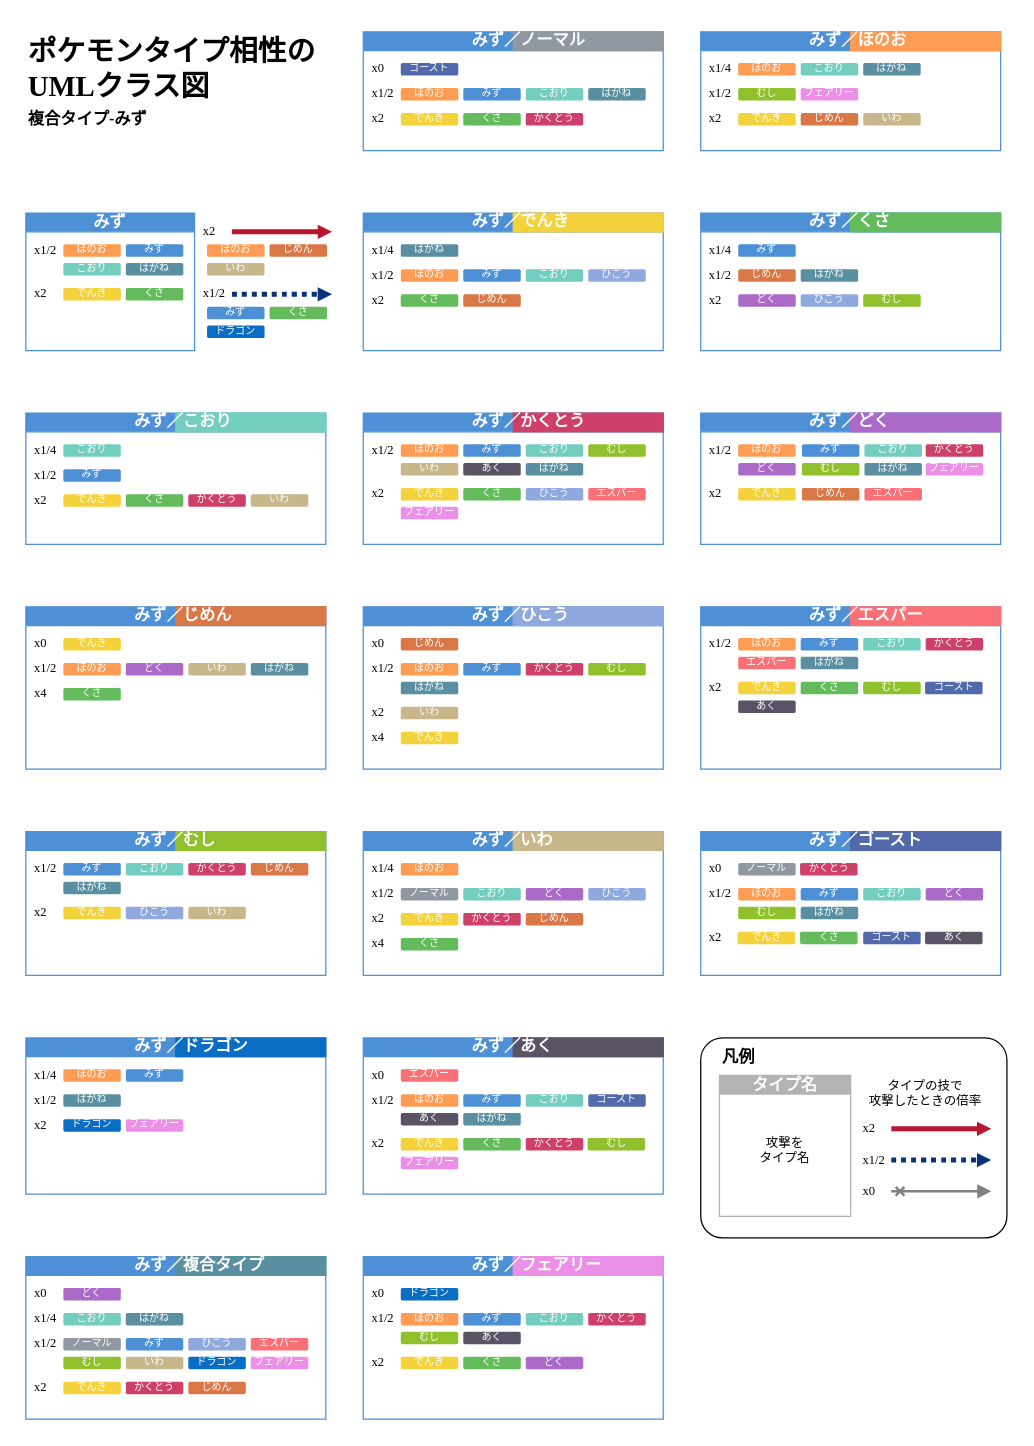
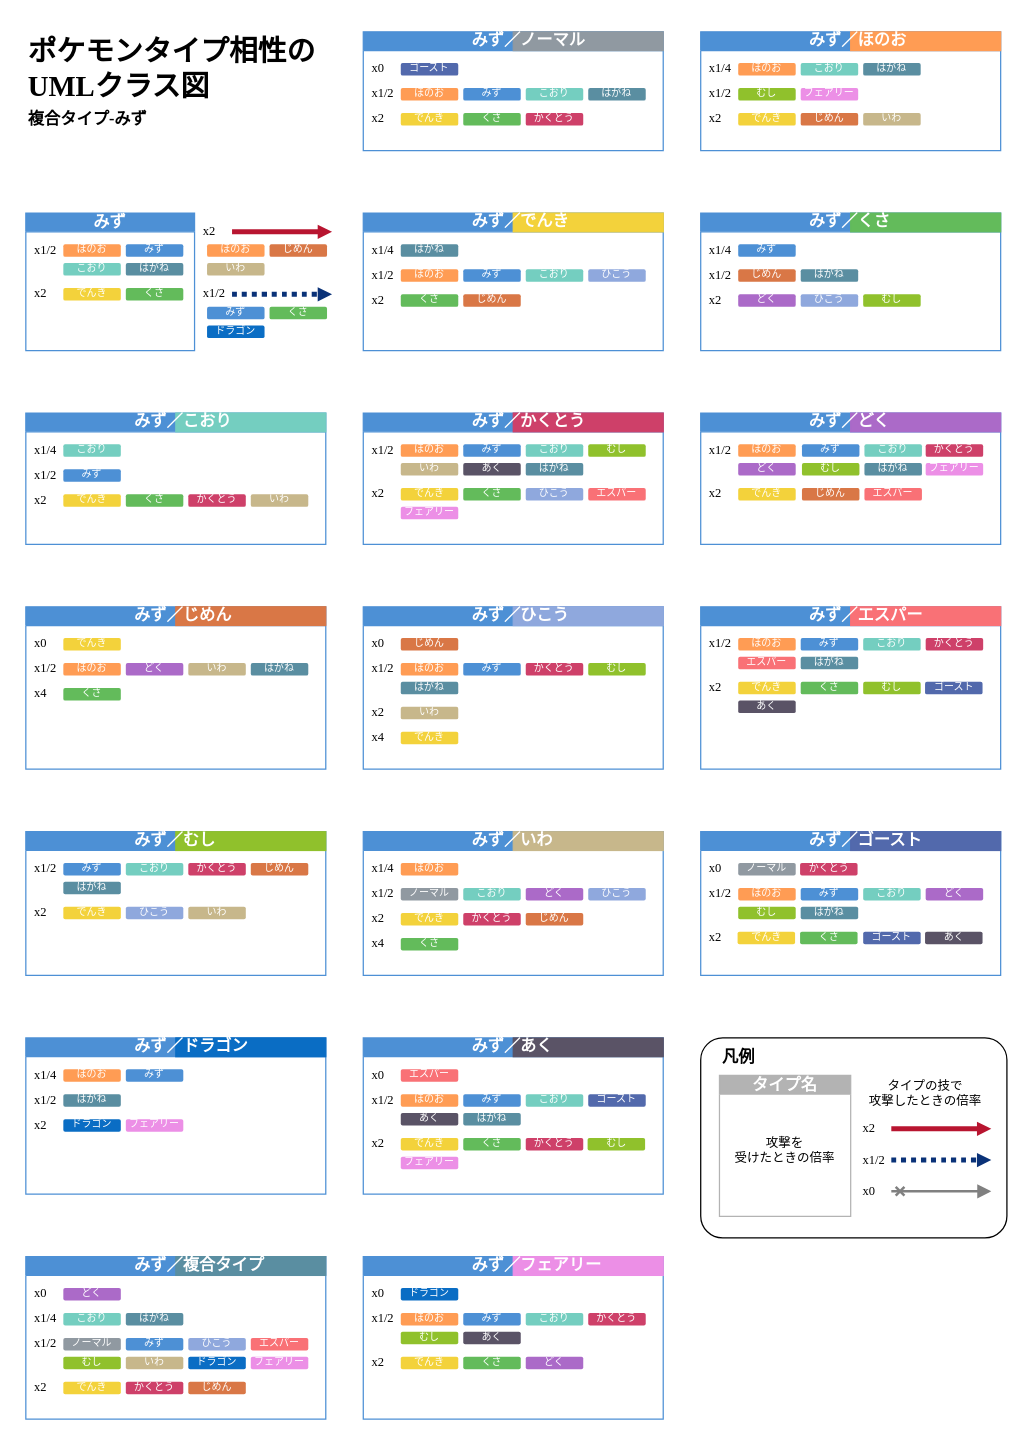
(785, 1151) -> (785, 1151)
